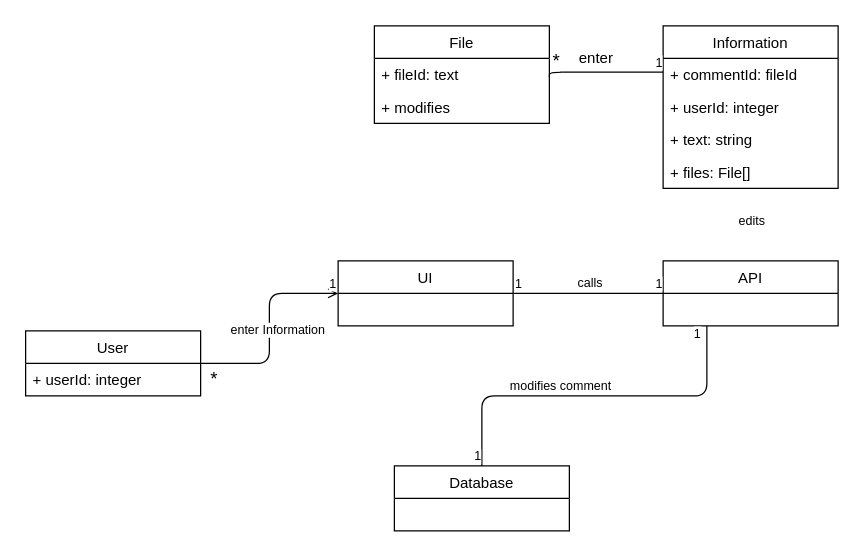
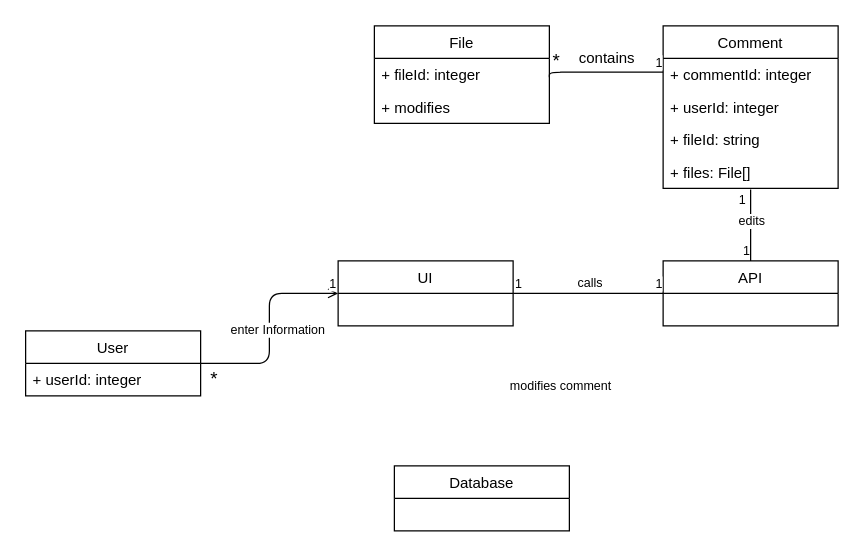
(750, 43) -> (750, 43)
(600, 58) -> (611, 58)
(430, 75) -> (441, 75)
(740, 75) -> (746, 75)
(721, 140) -> (726, 140)
none -> (751, 243)
(596, 396) -> none
